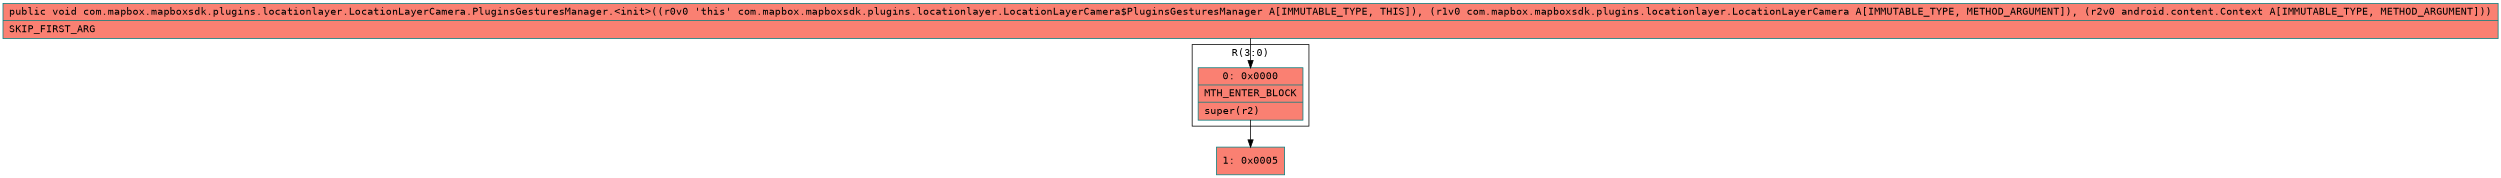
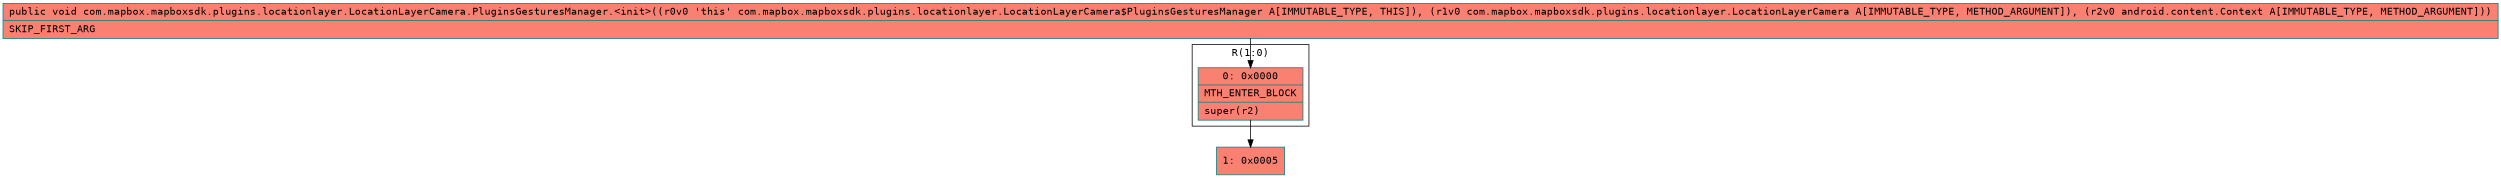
(1251, 53) -> (1251, 53)
